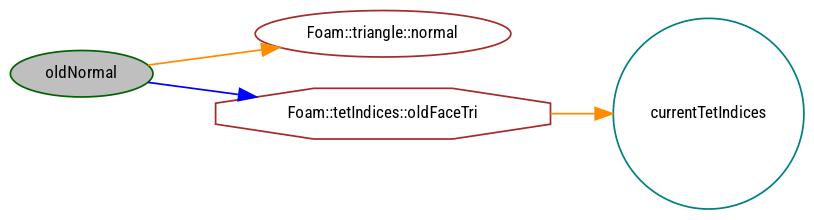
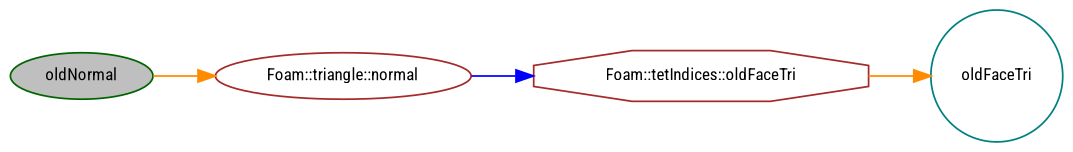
(193, 88) -> (494, 76)
(709, 114) -> (997, 76)
